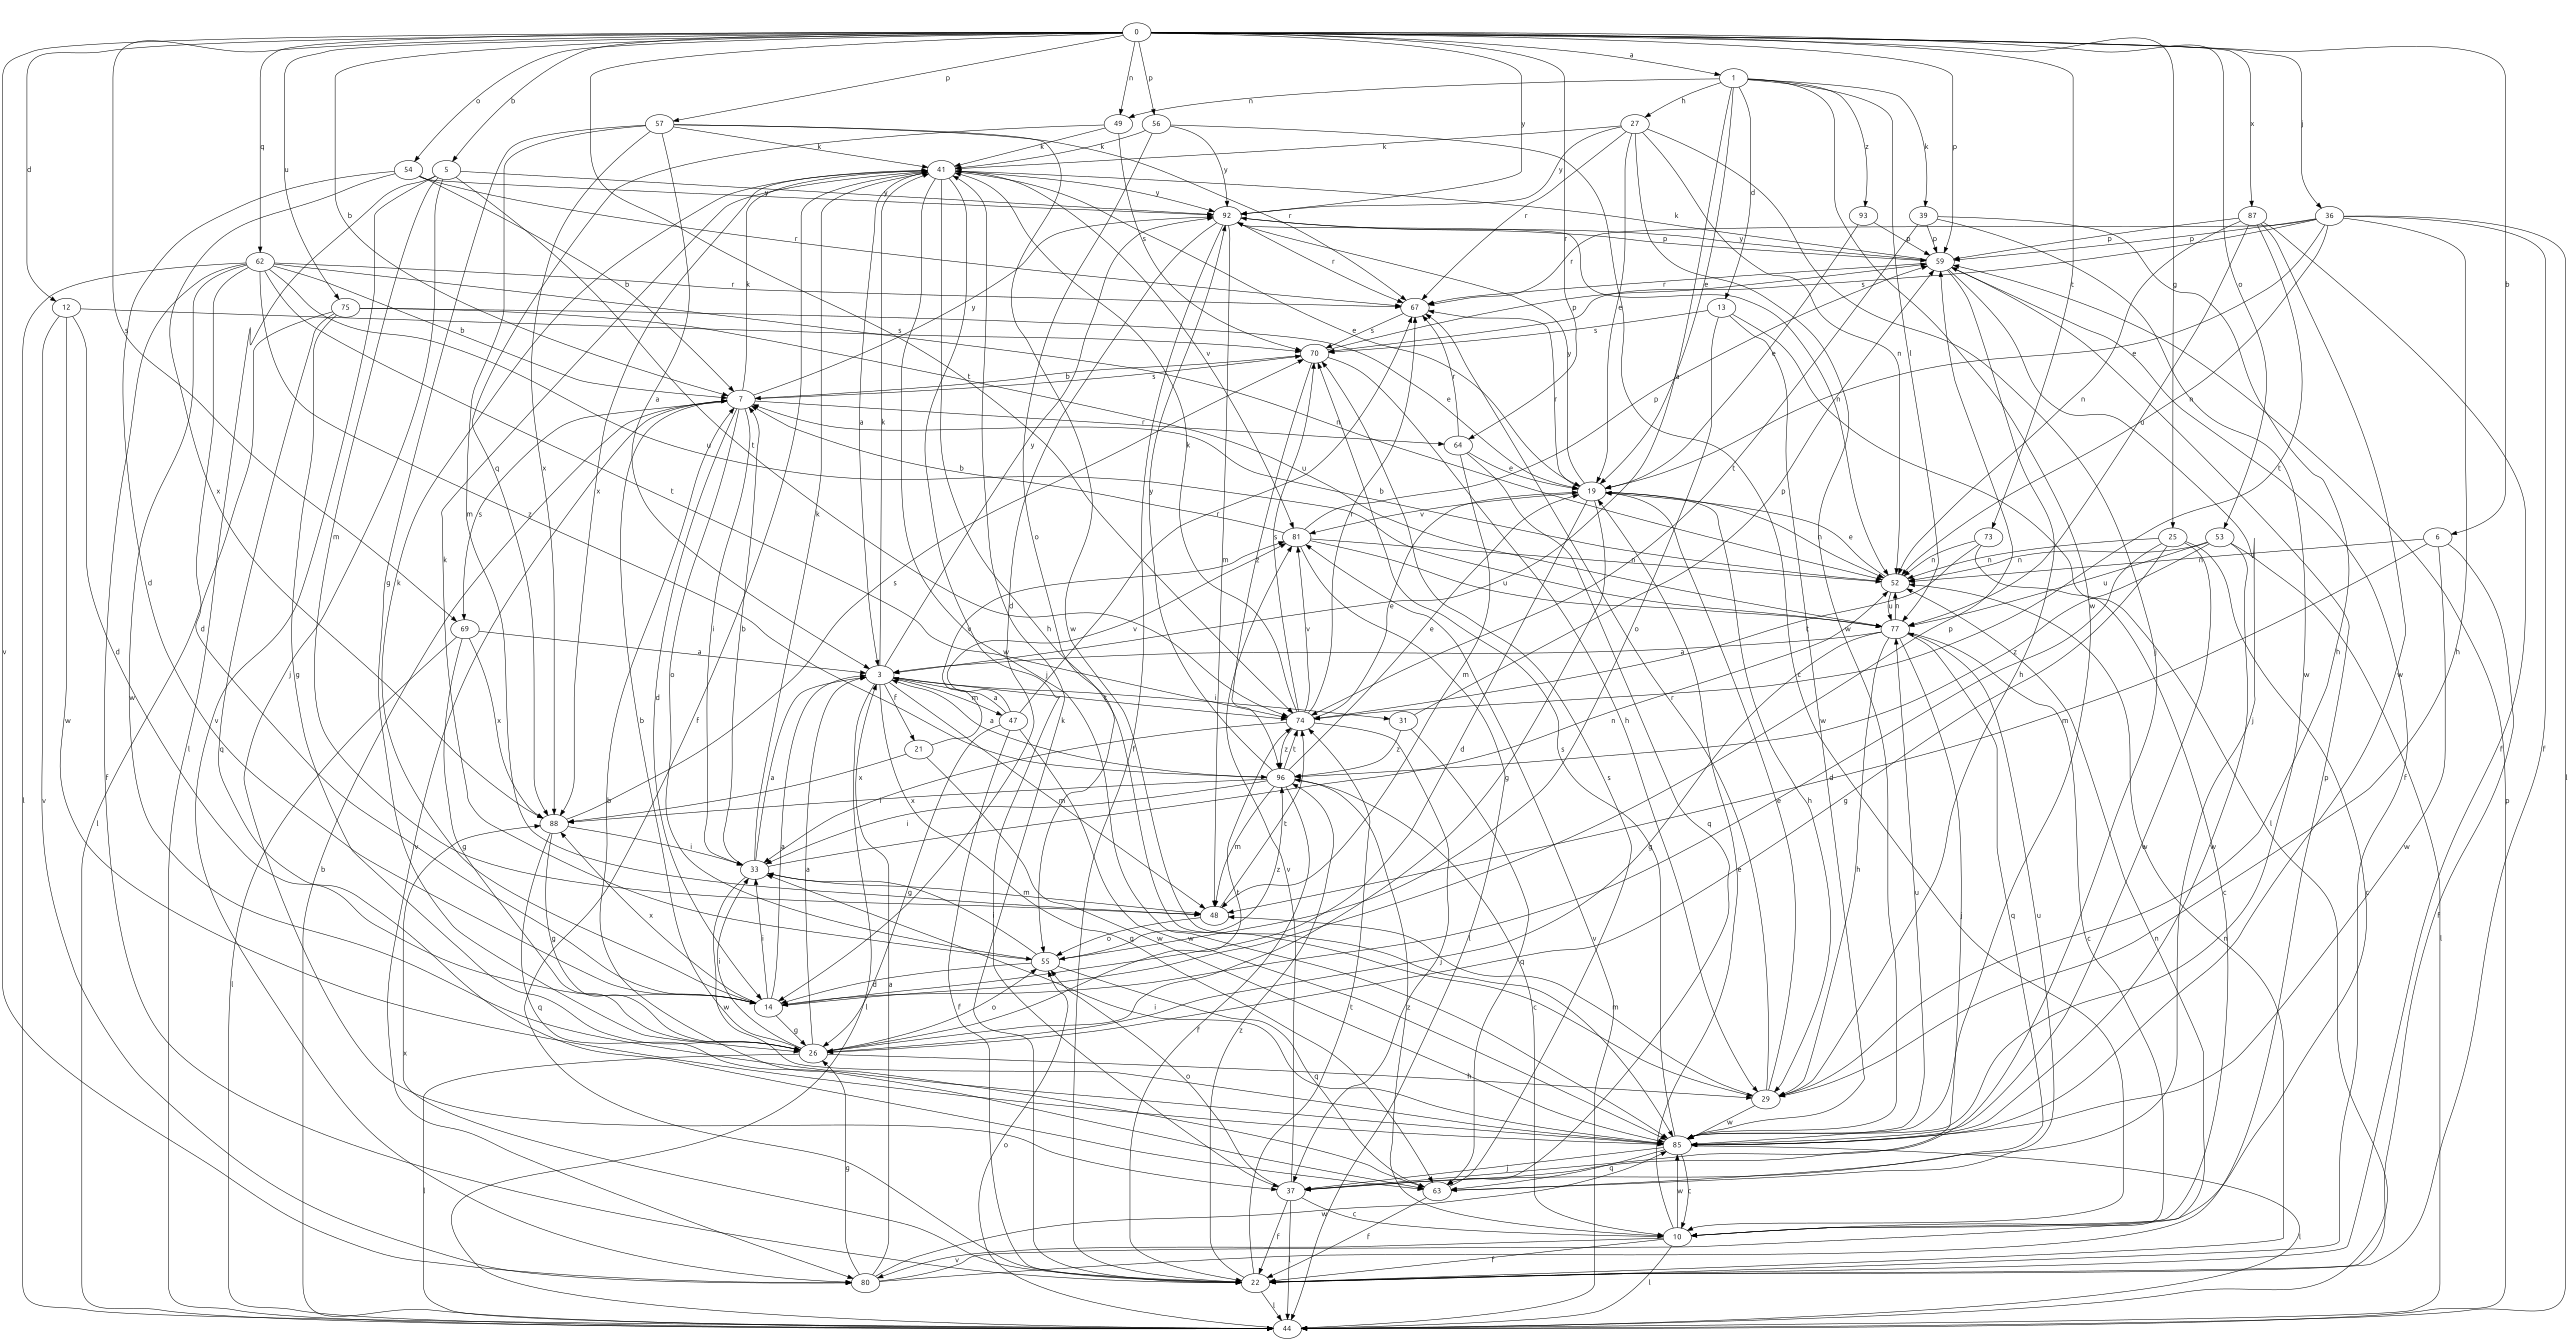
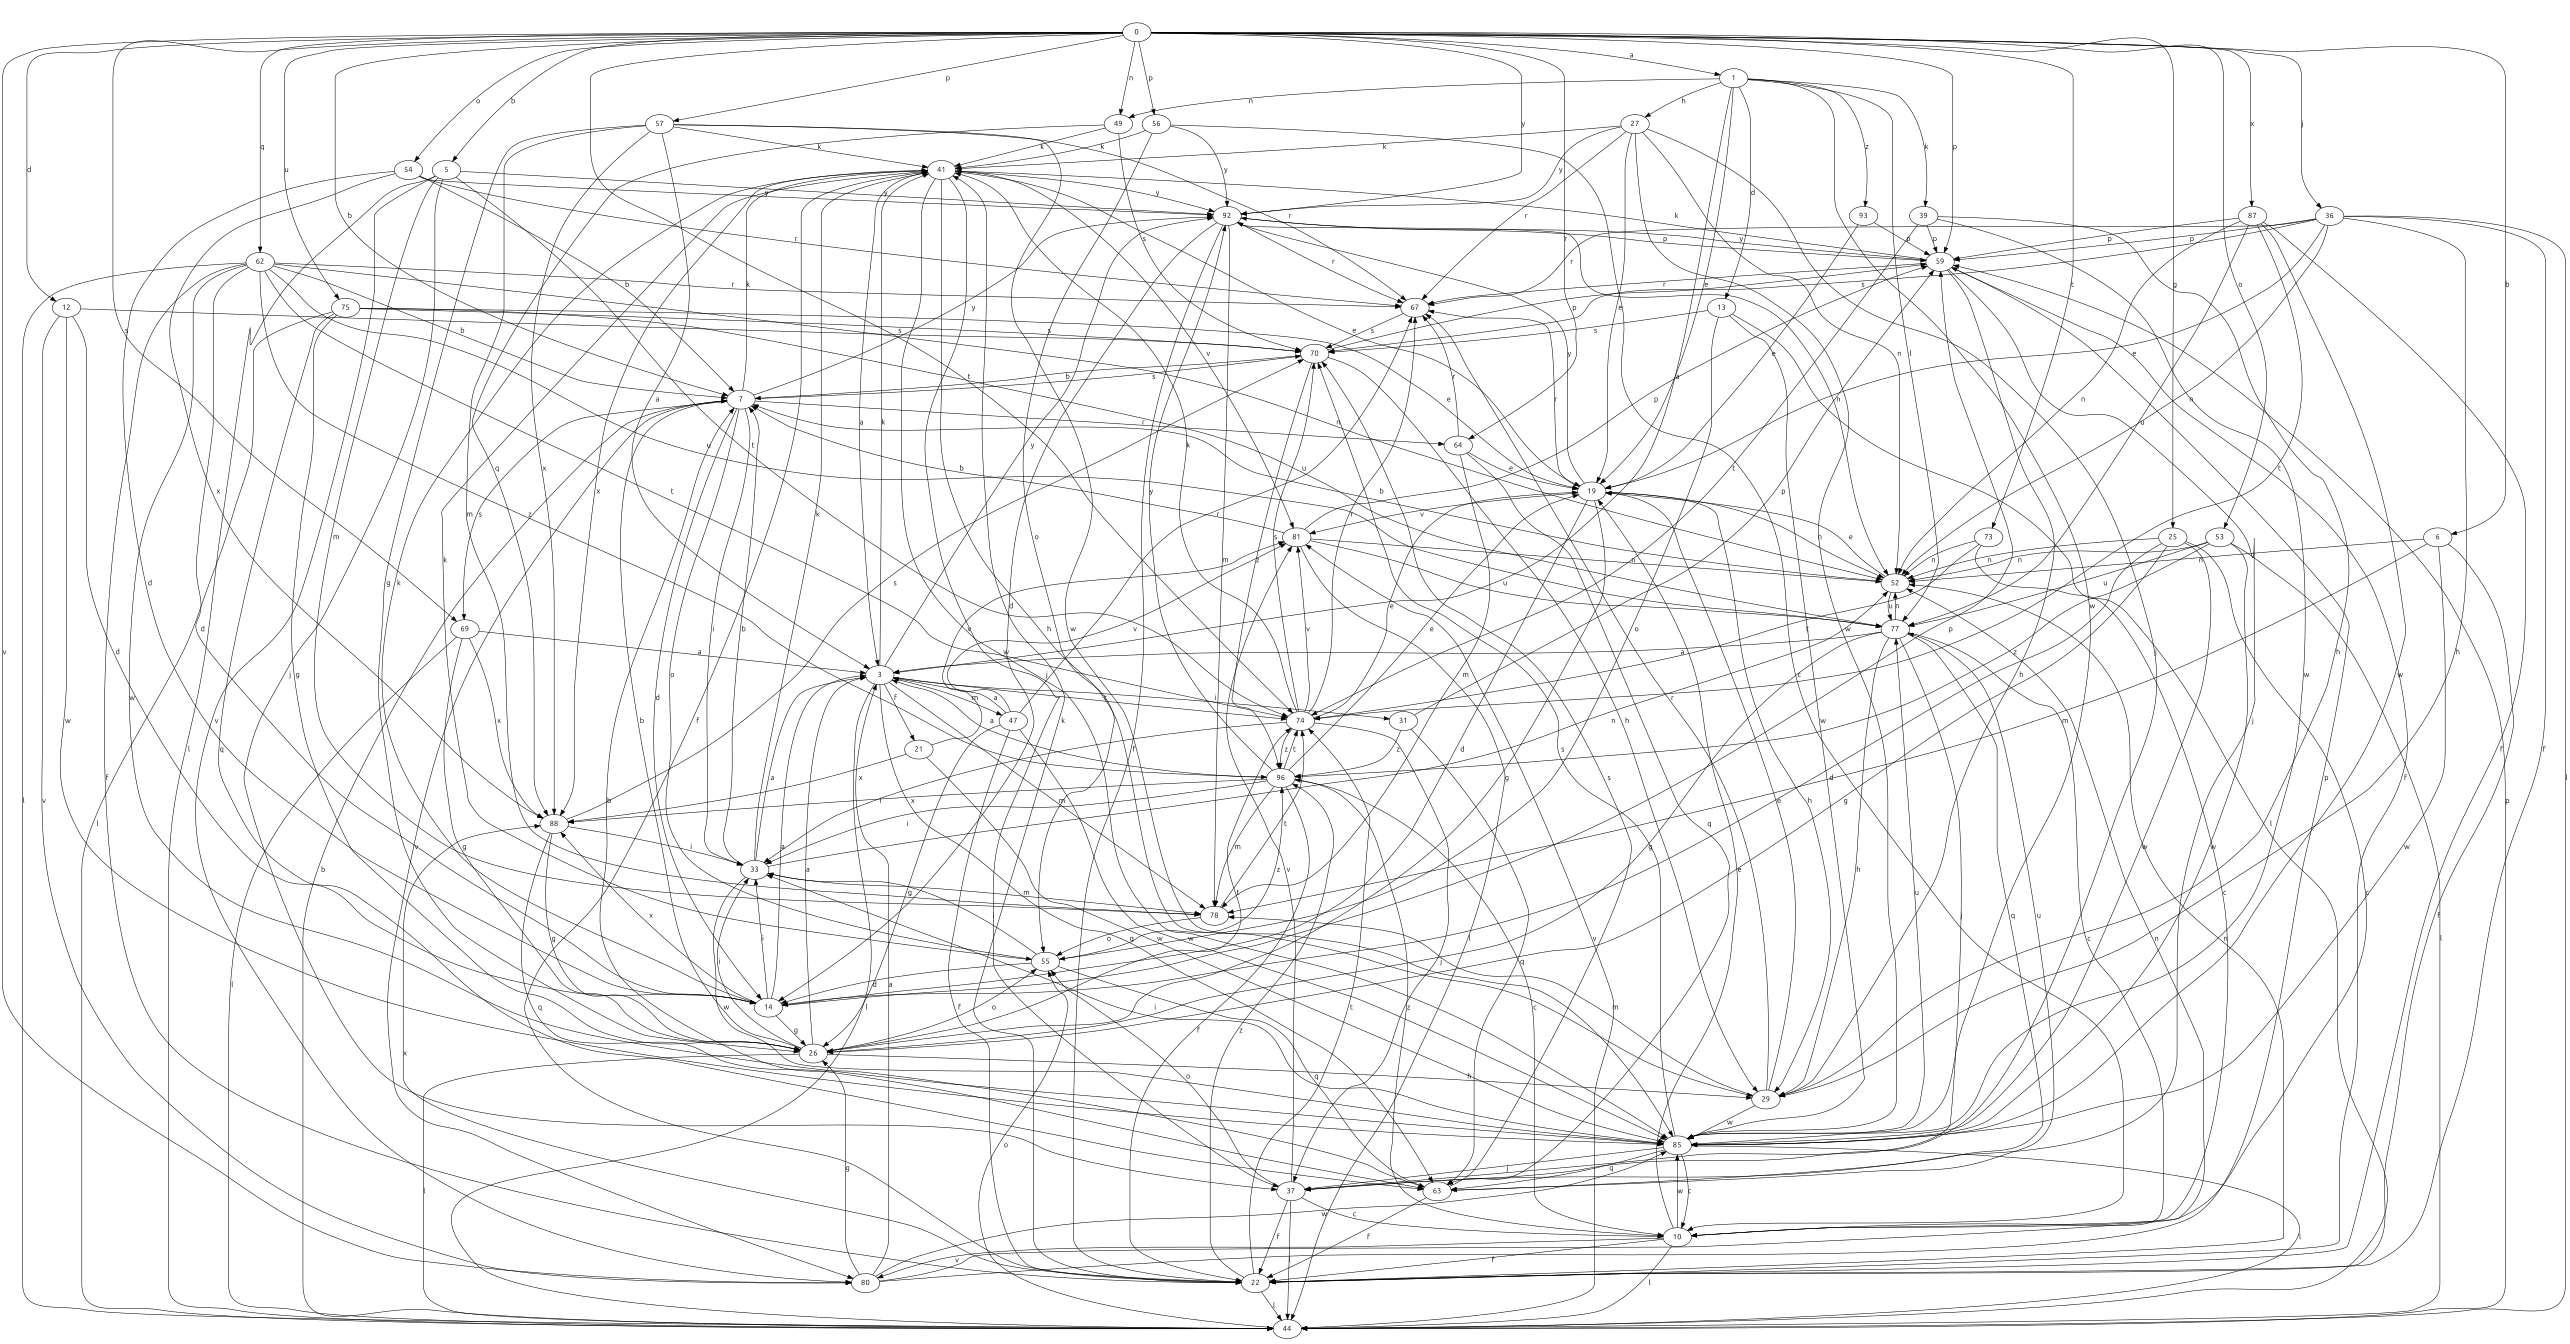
none -> (828, 324)
(1214, 916) -> (1214, 916)
